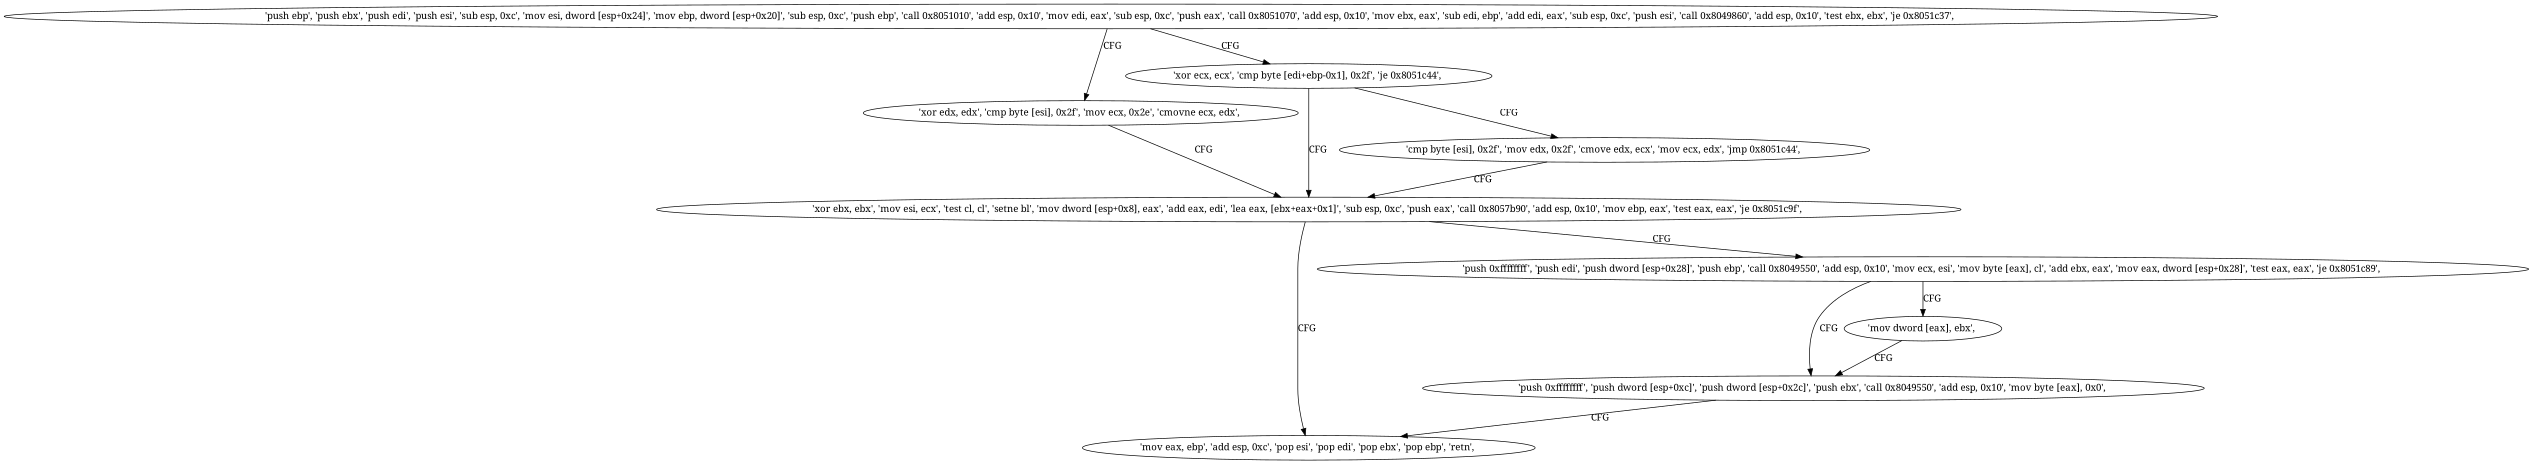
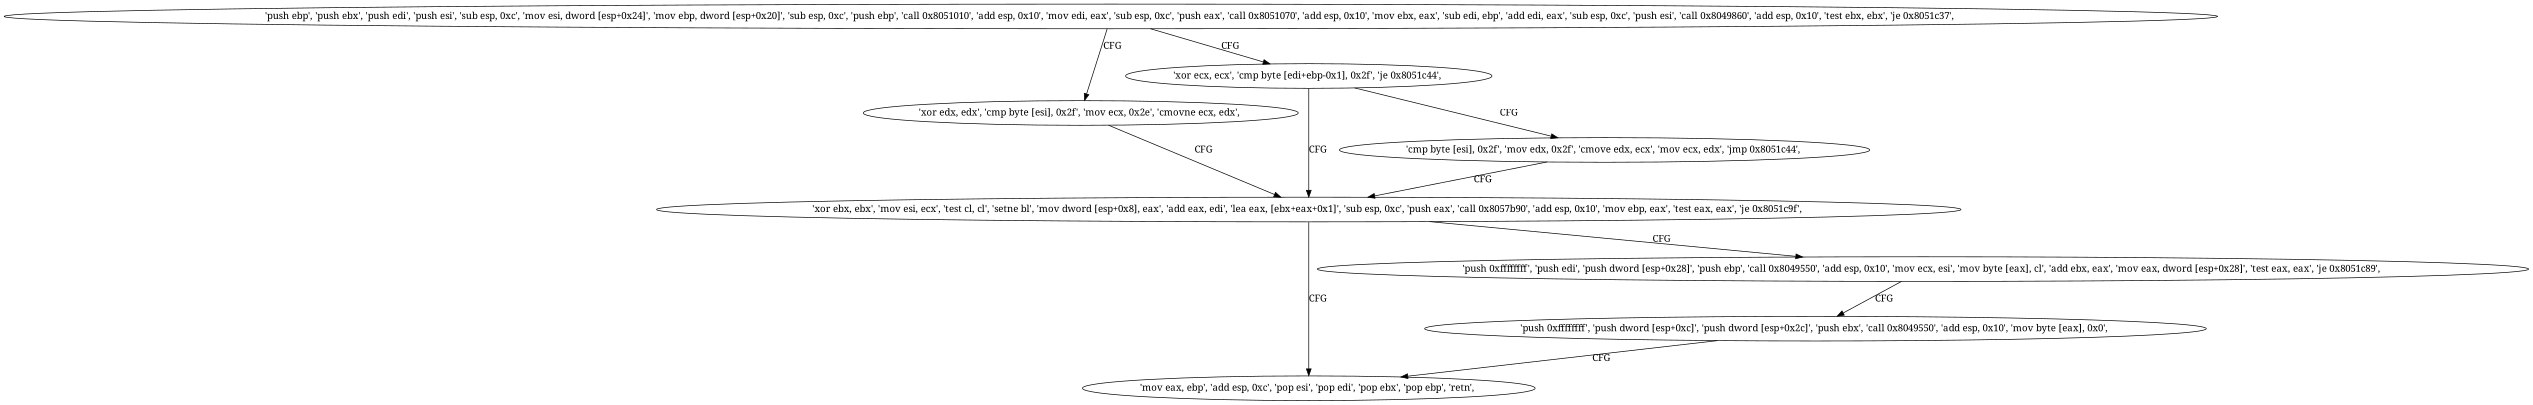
(1923, 329) -> none
